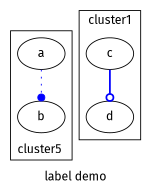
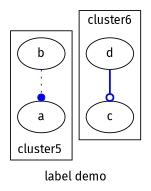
(110, 21) -> (110, 21)
(41, 82) -> (41, 82)
(110, 82) -> (110, 82)
